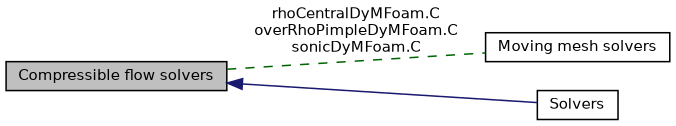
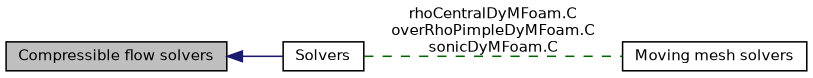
(356, 61) -> (493, 56)
